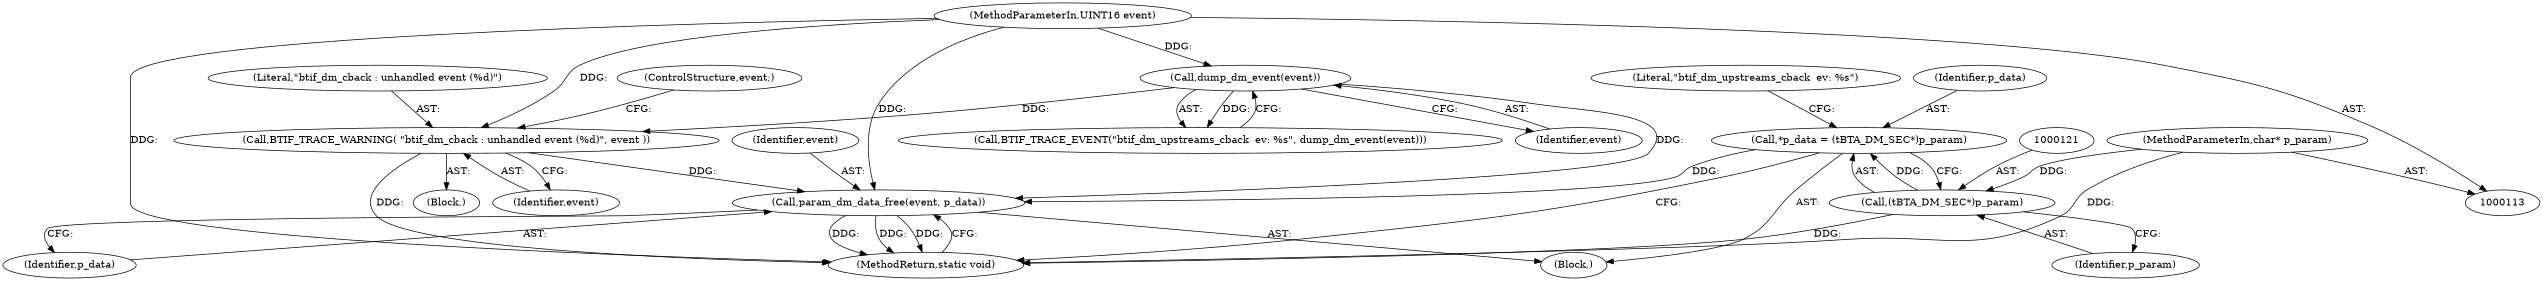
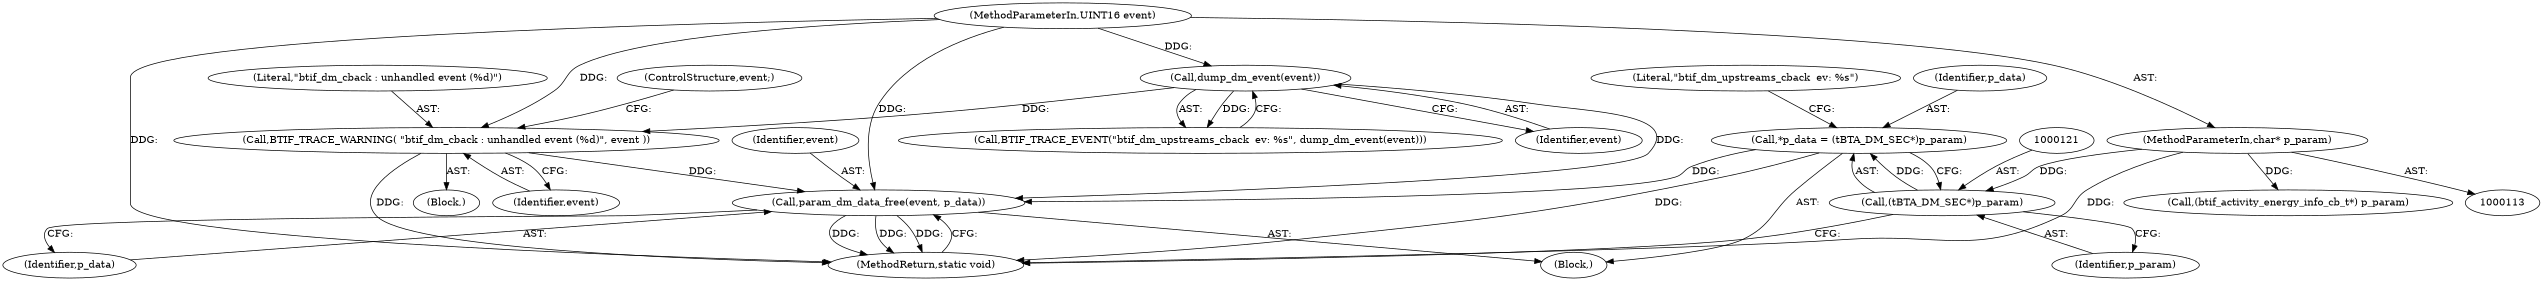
(1849, 36) -> (1706, 32)
(1670, 203) -> (1670, 203)
none -> (2288, 203)
(1829, 234) -> (1829, 234)
